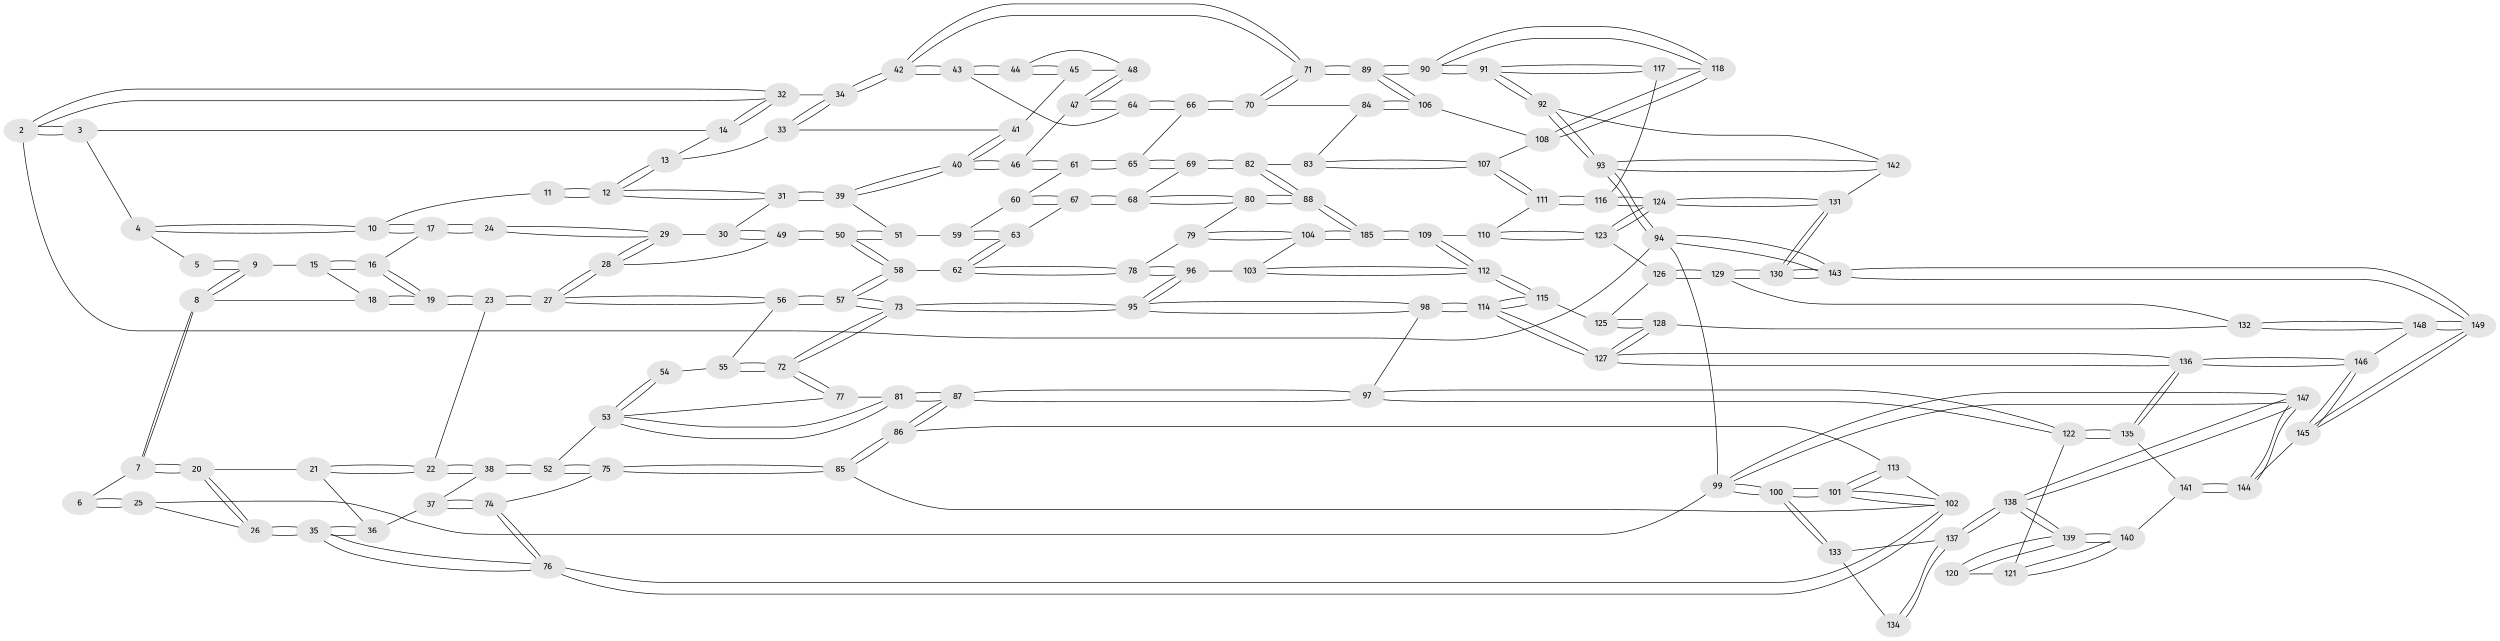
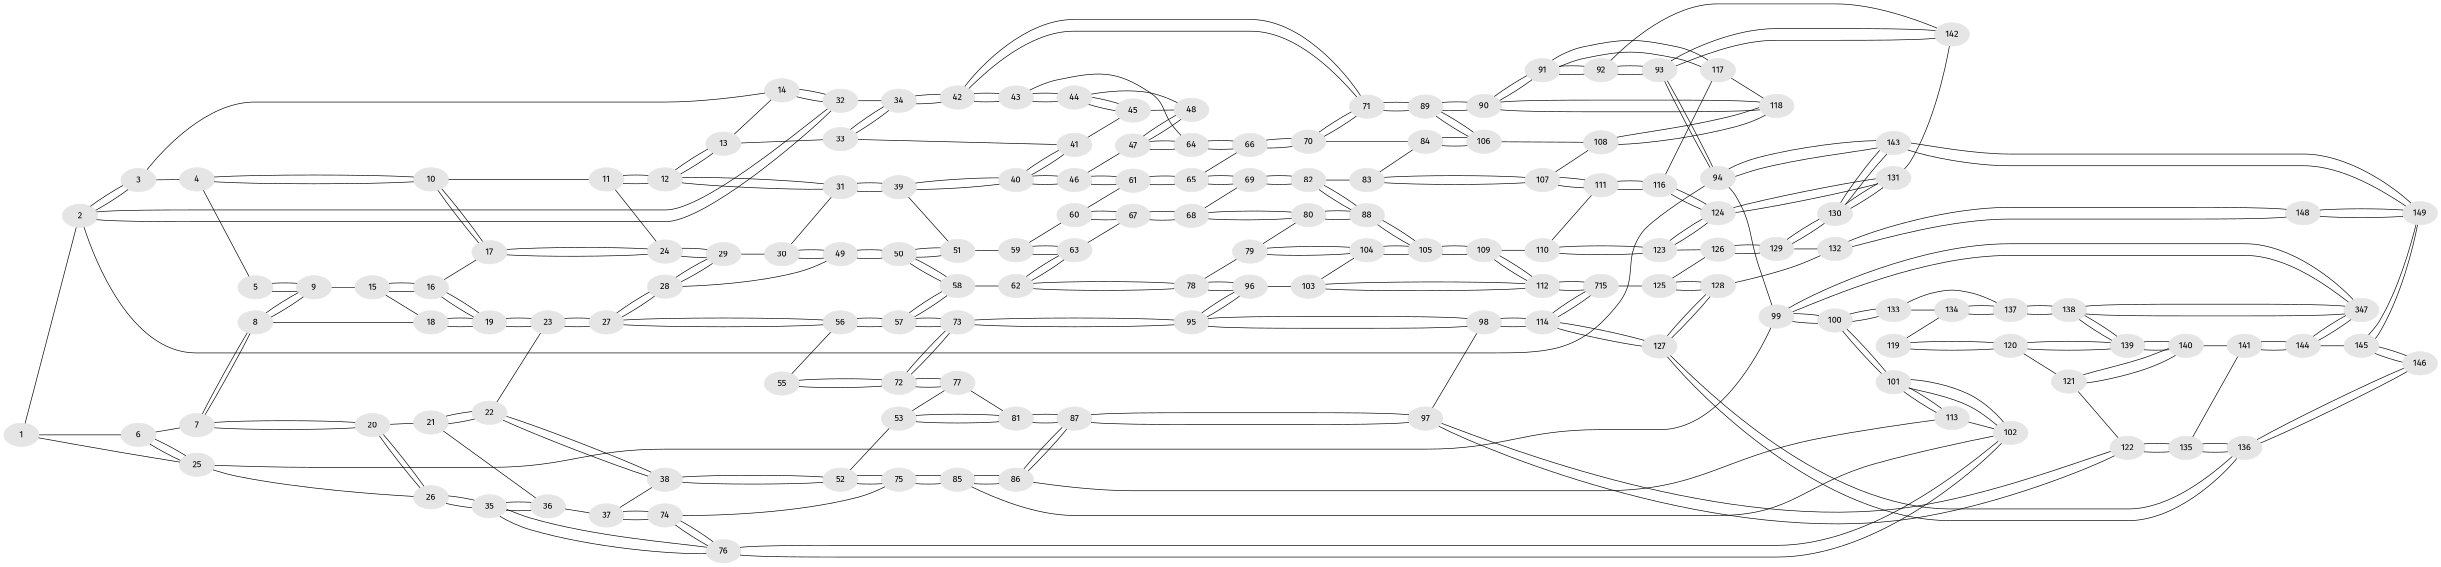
none -> (636, 215)
(1367, 235) -> (1425, 250)
(1542, 298) -> (1601, 286)
(2391, 344) -> none
none -> (1893, 346)
(665, 372) -> none
(2303, 398) -> (2361, 310)
none -> (21, 435)
